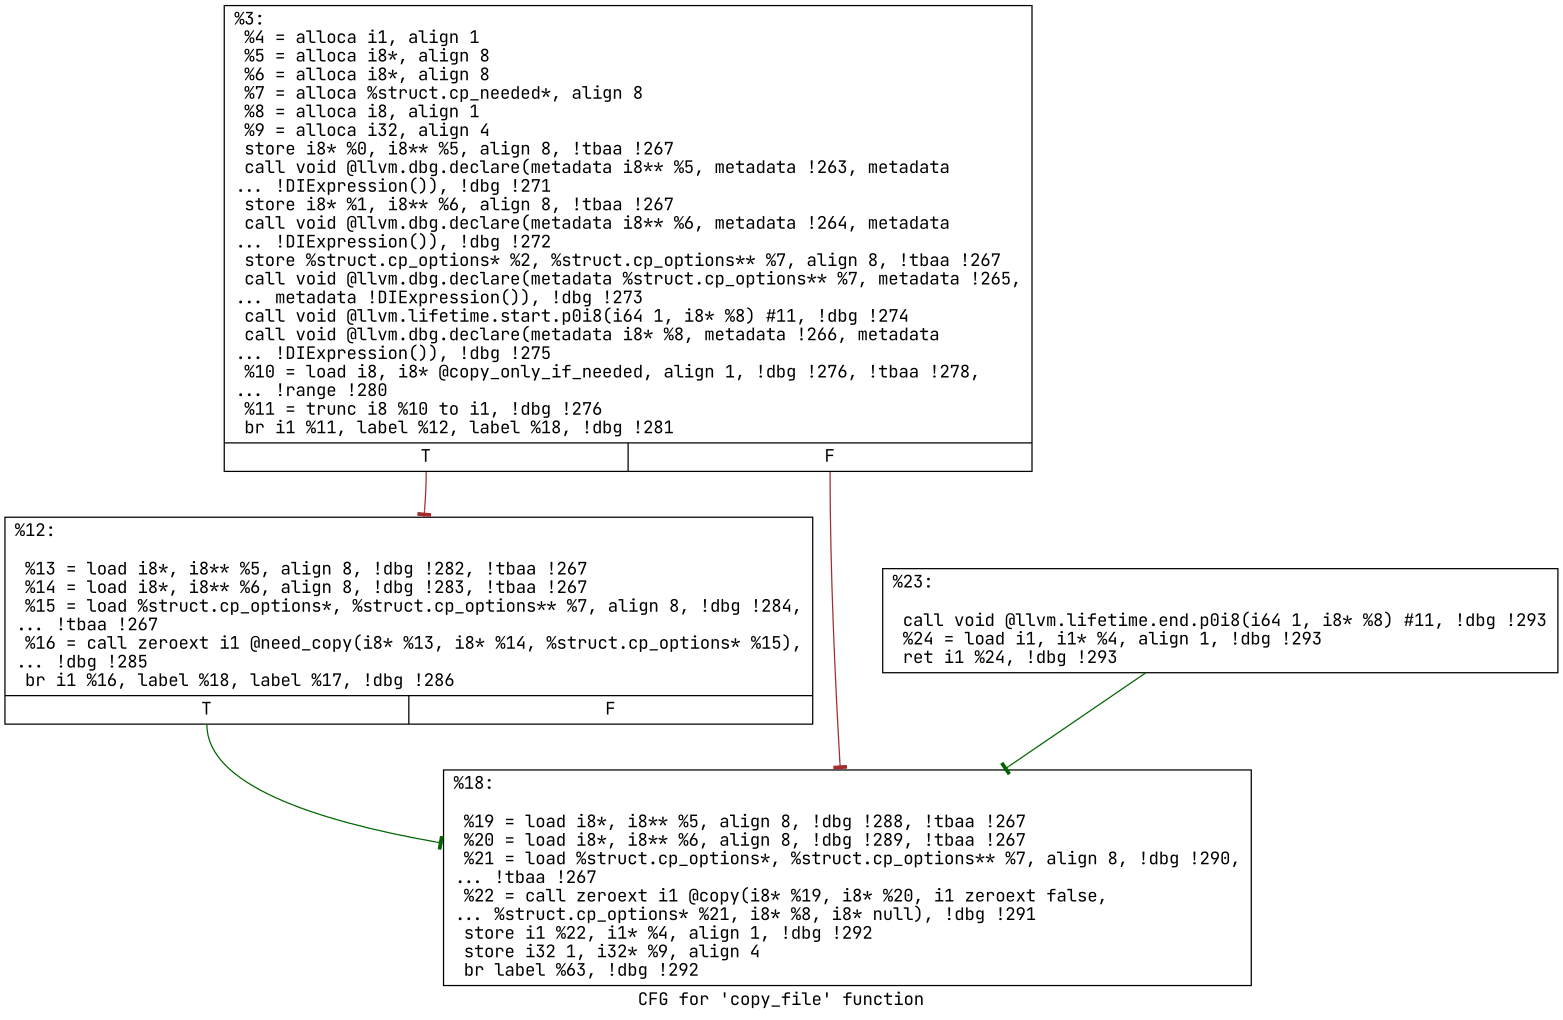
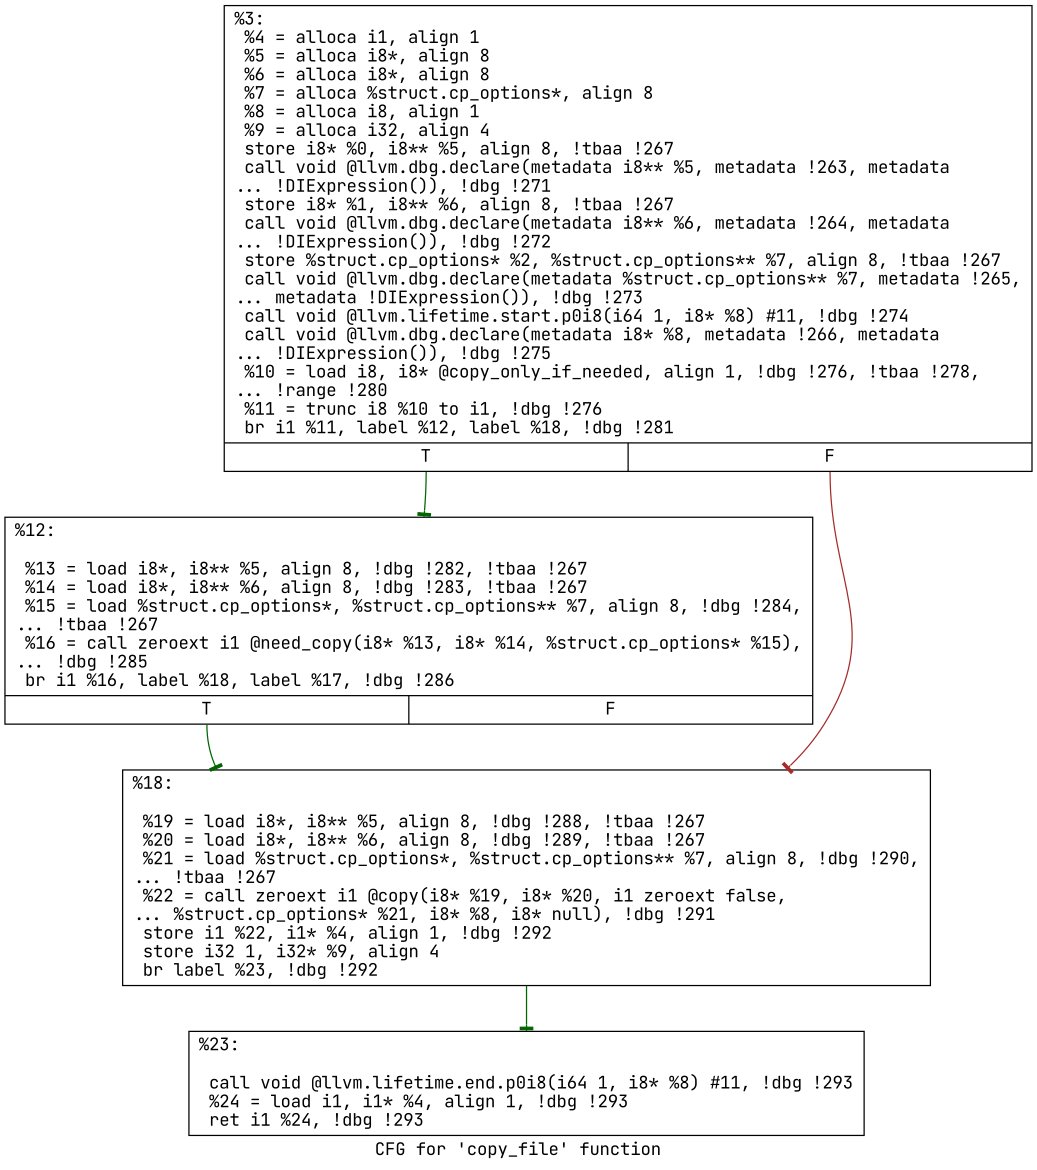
(439, 94) -> (444, 94)
(426, 491) -> (426, 491)
(1077, 720) -> (527, 1005)
(577, 971) -> (256, 971)
